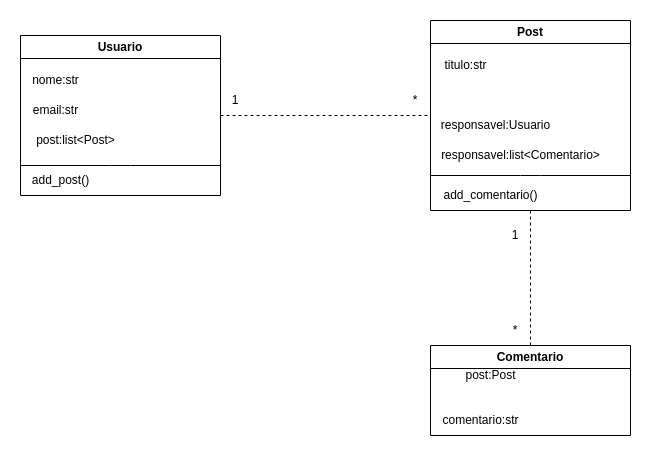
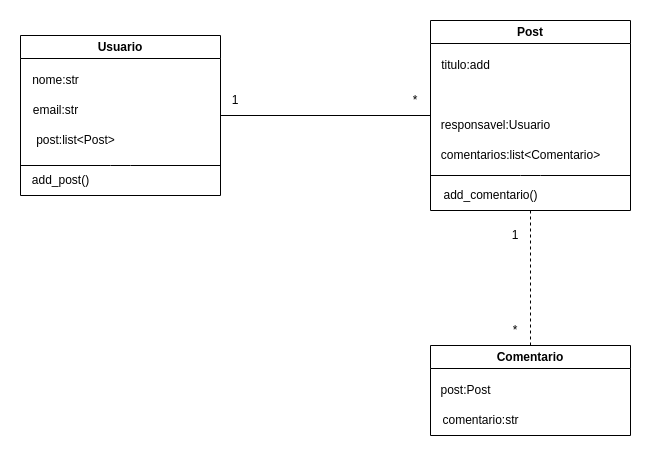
(466, 66) -> (466, 66)
(325, 116) -> (325, 116)
(521, 156) -> (521, 156)
(491, 376) -> (466, 391)
